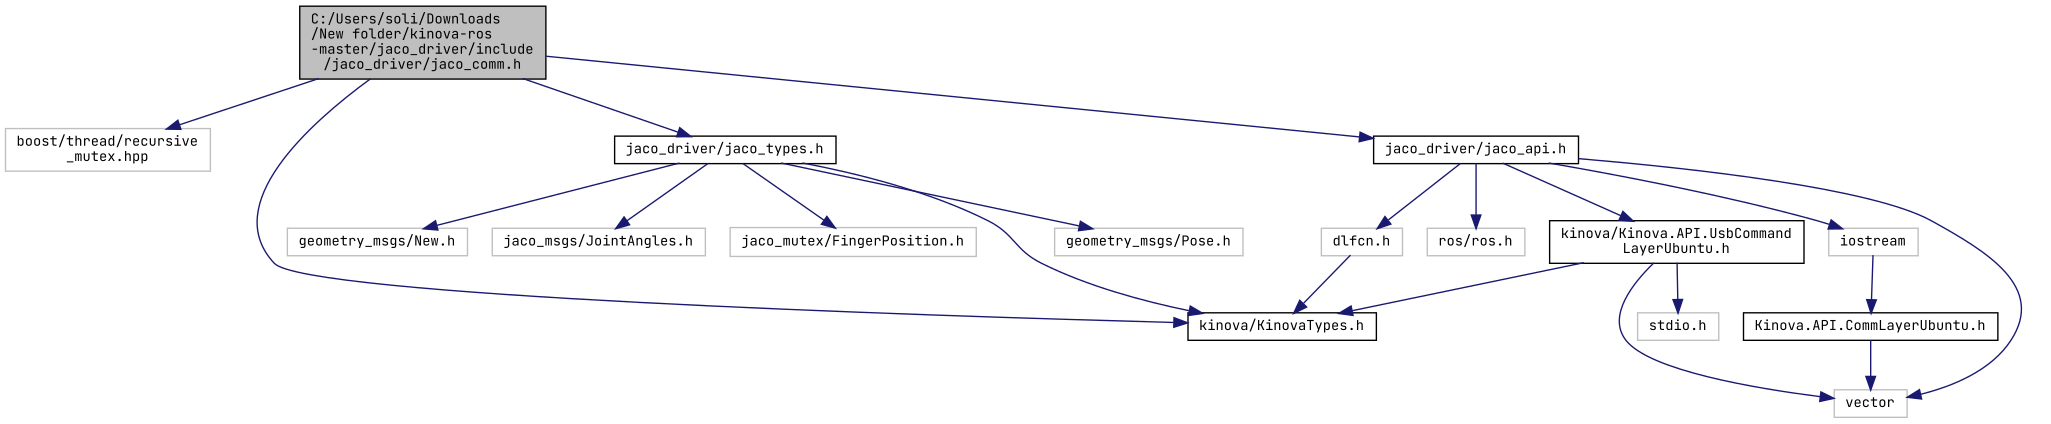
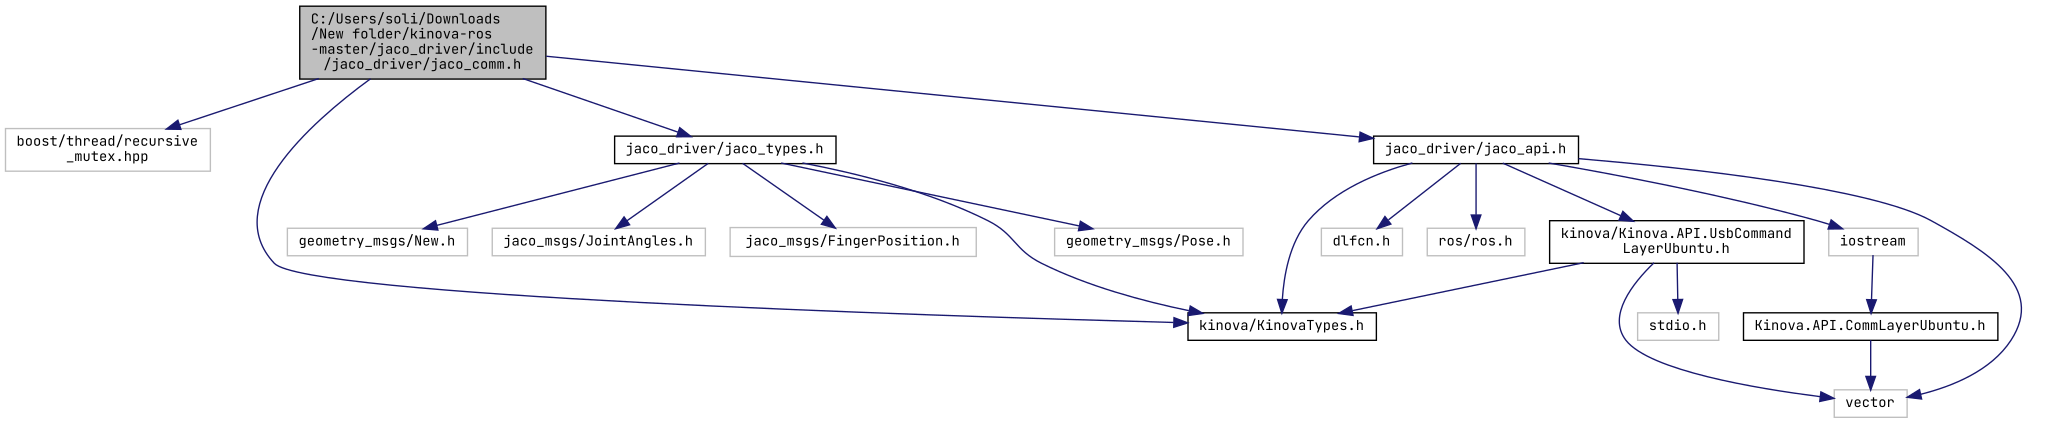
(853, 242) -> (853, 242)
(1327, 279) -> (1321, 208)
